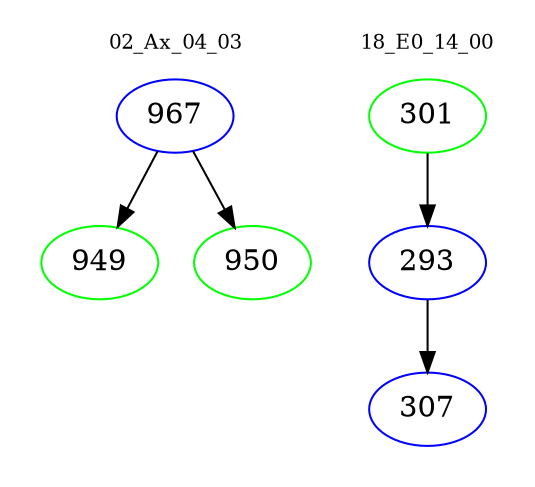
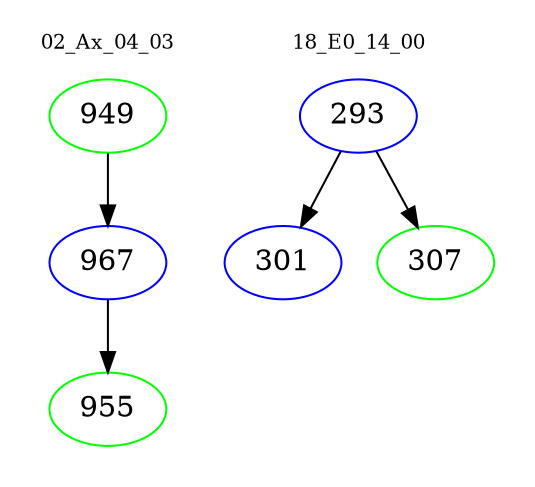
(428, 116) -> (283, 263)
(428, 179) -> (326, 180)
(142, 180) -> (108, 179)
(252, 263) -> (108, 409)
(428, 409) -> (436, 263)
